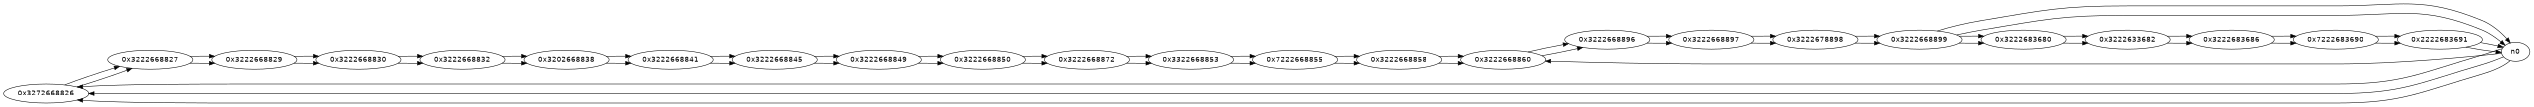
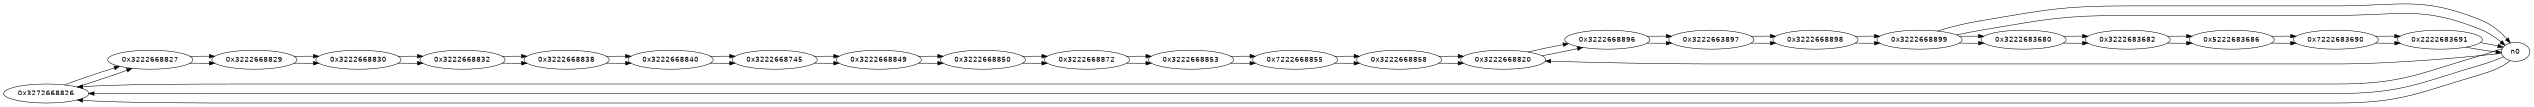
(1711, 40) -> (1711, 40)
(1815, 40) -> (1815, 40)
(2128, 40) -> (2128, 40)
(2232, 40) -> (2232, 40)
(567, 60) -> (567, 60)
(671, 60) -> (671, 60)
(775, 60) -> (775, 60)
(1191, 60) -> (1191, 60)
(1503, 60) -> (1503, 60)
